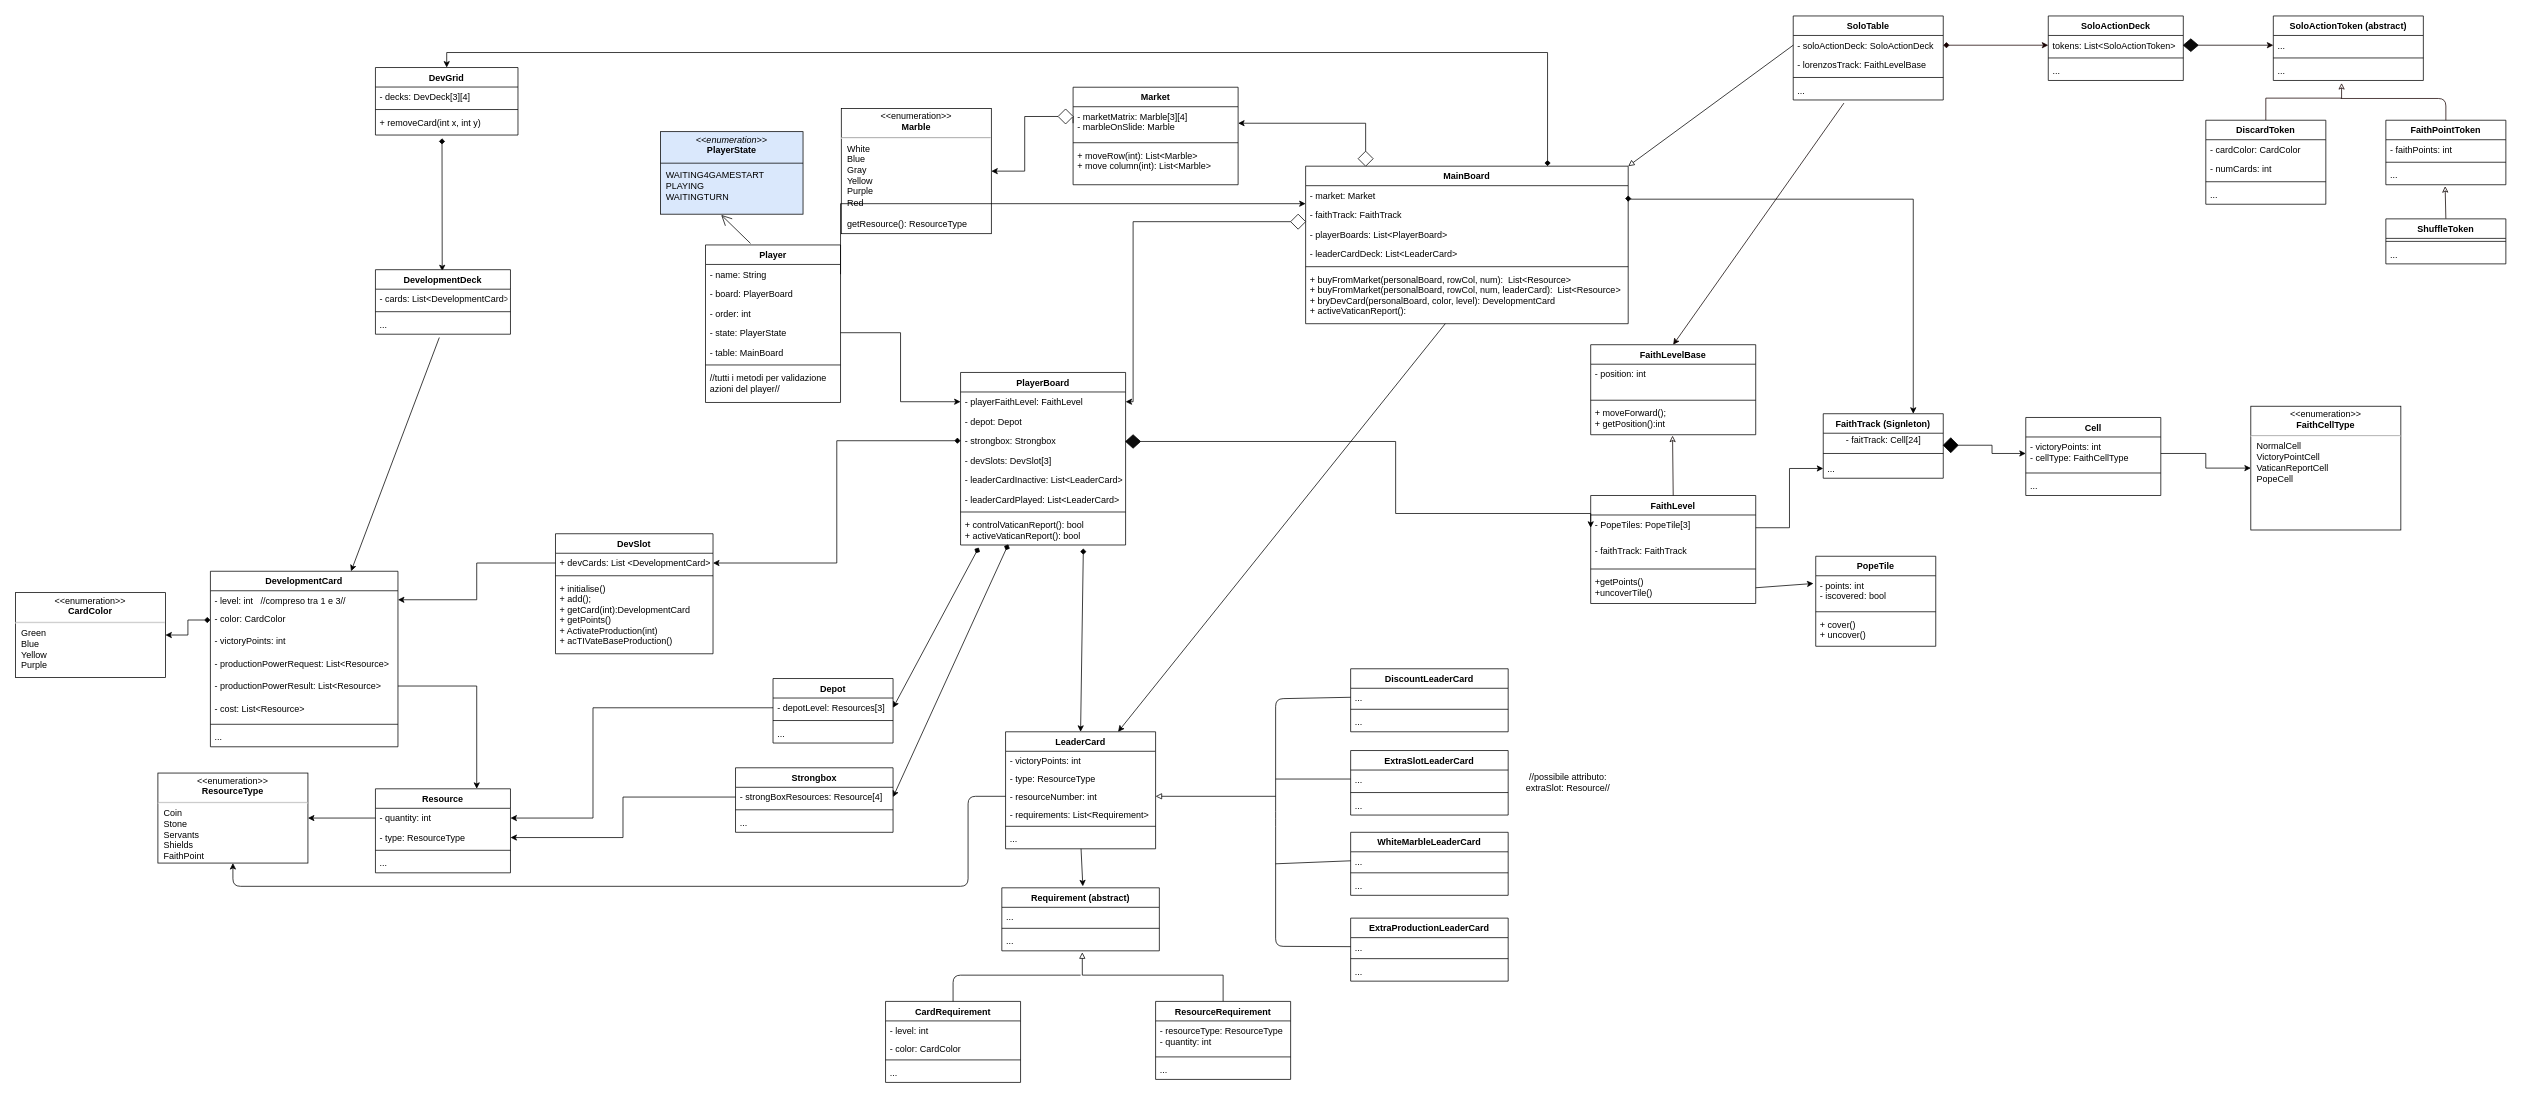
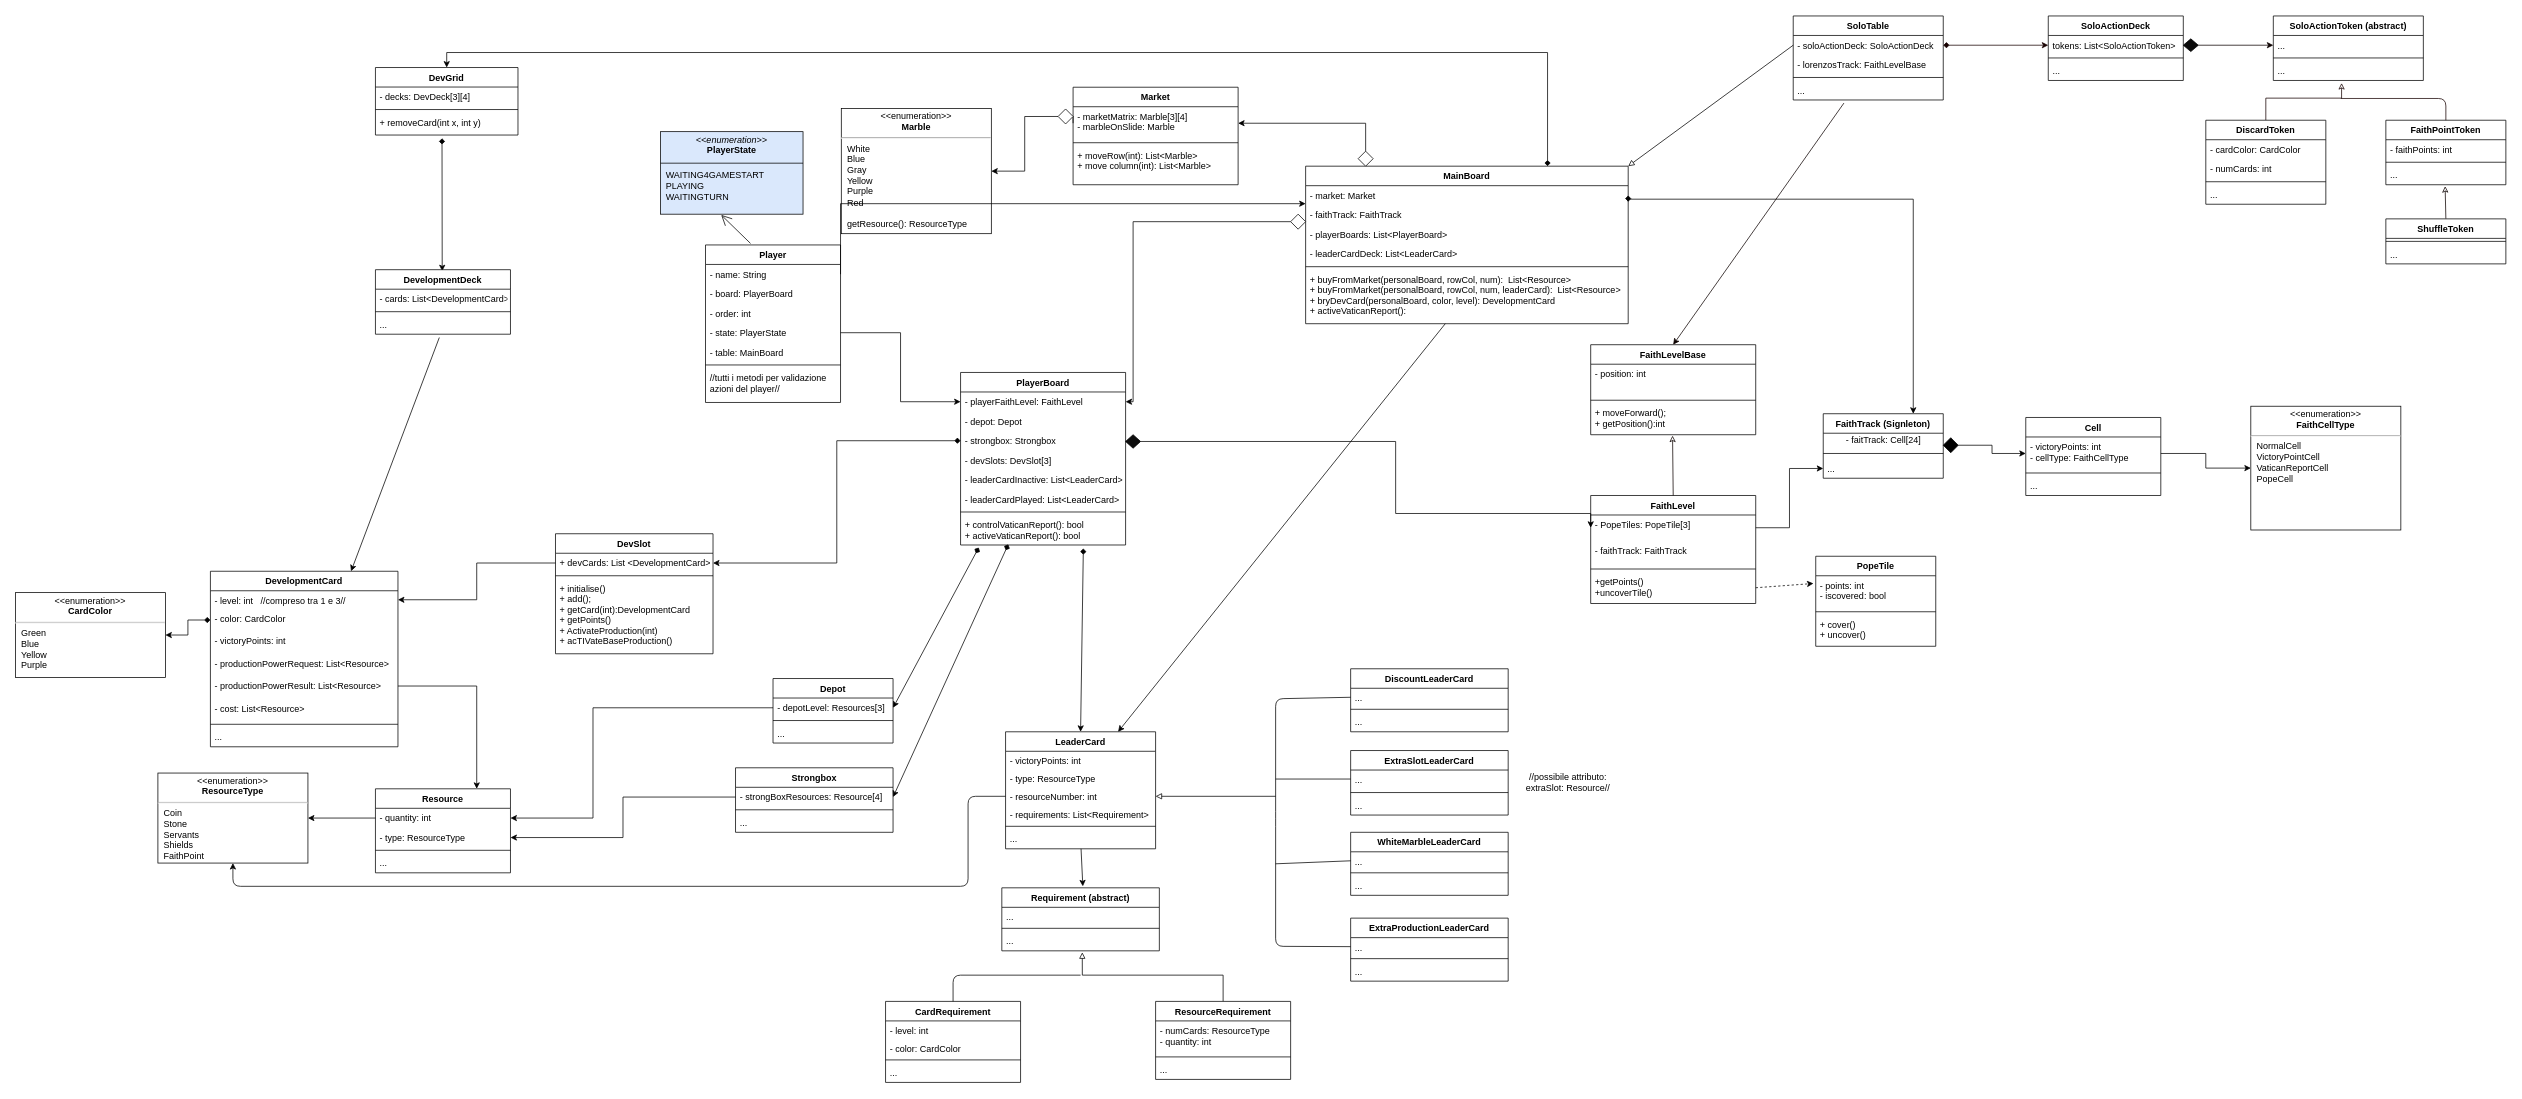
(1781, 586) -> (1781, 586)
(1227, 1031) -> (1216, 1031)
